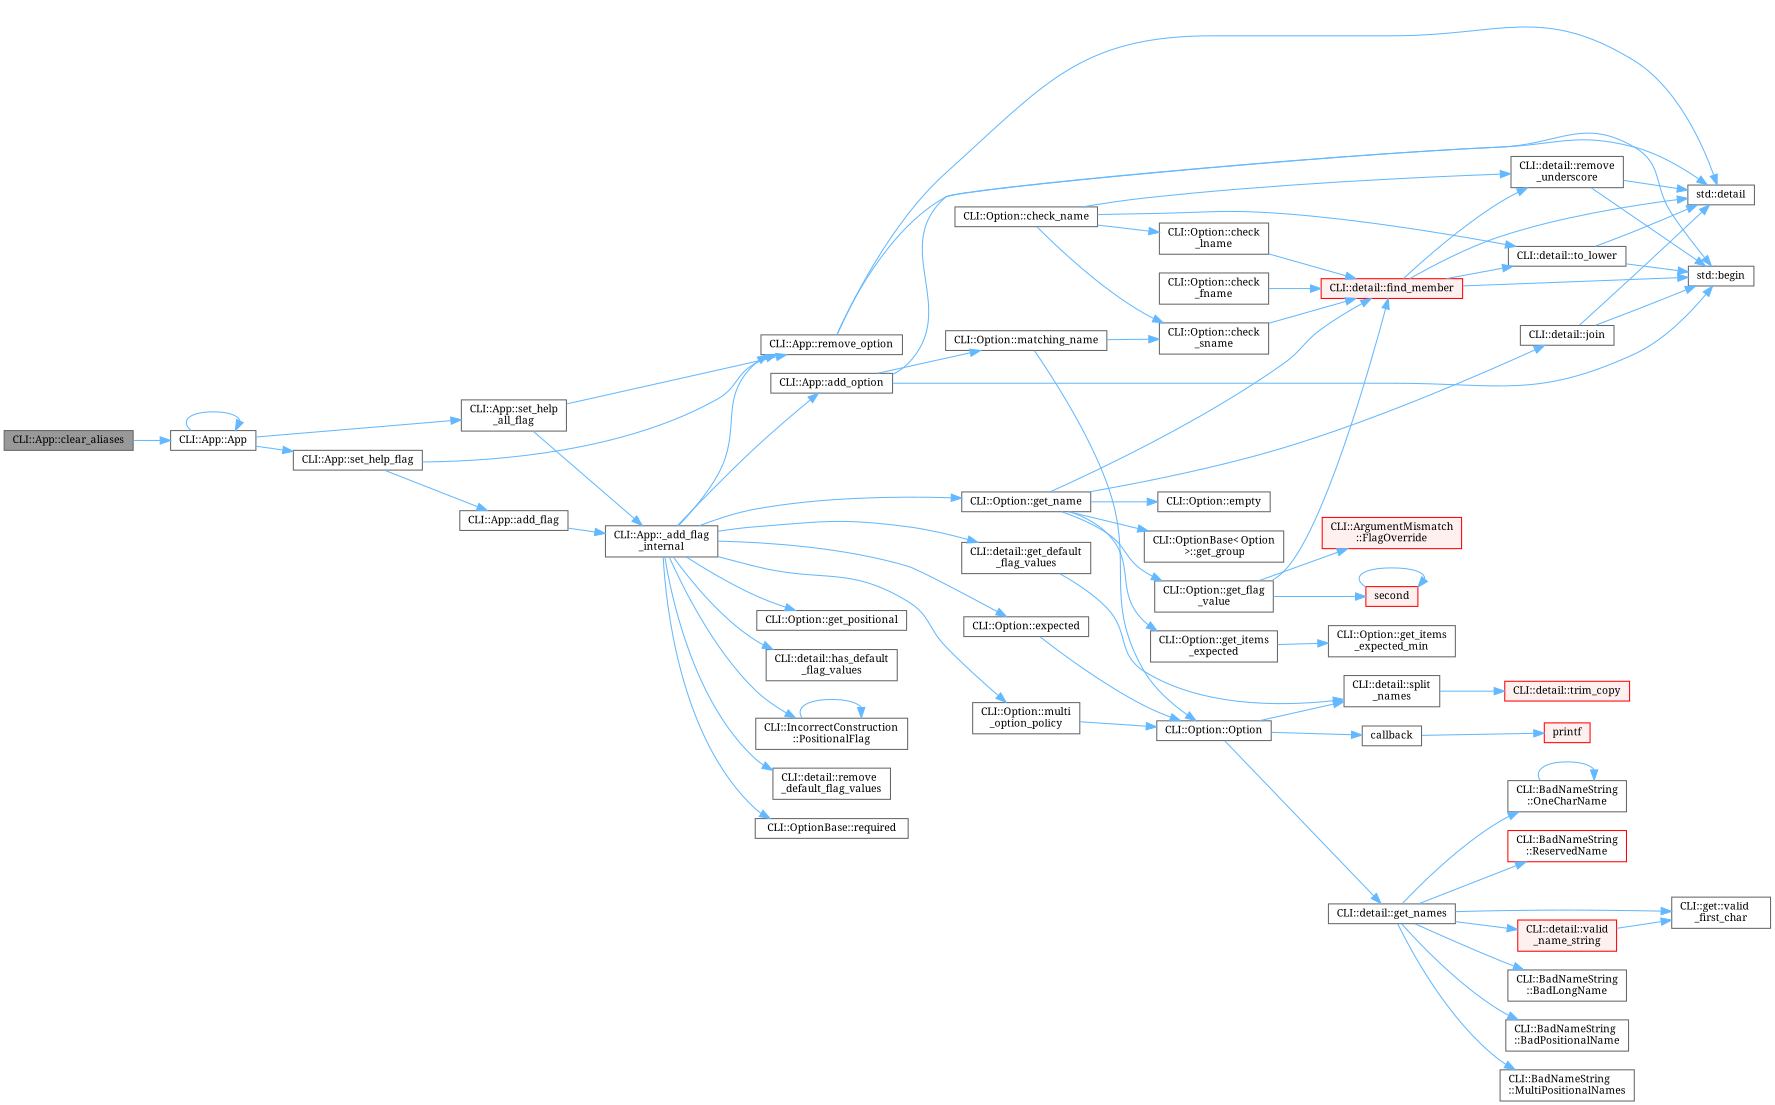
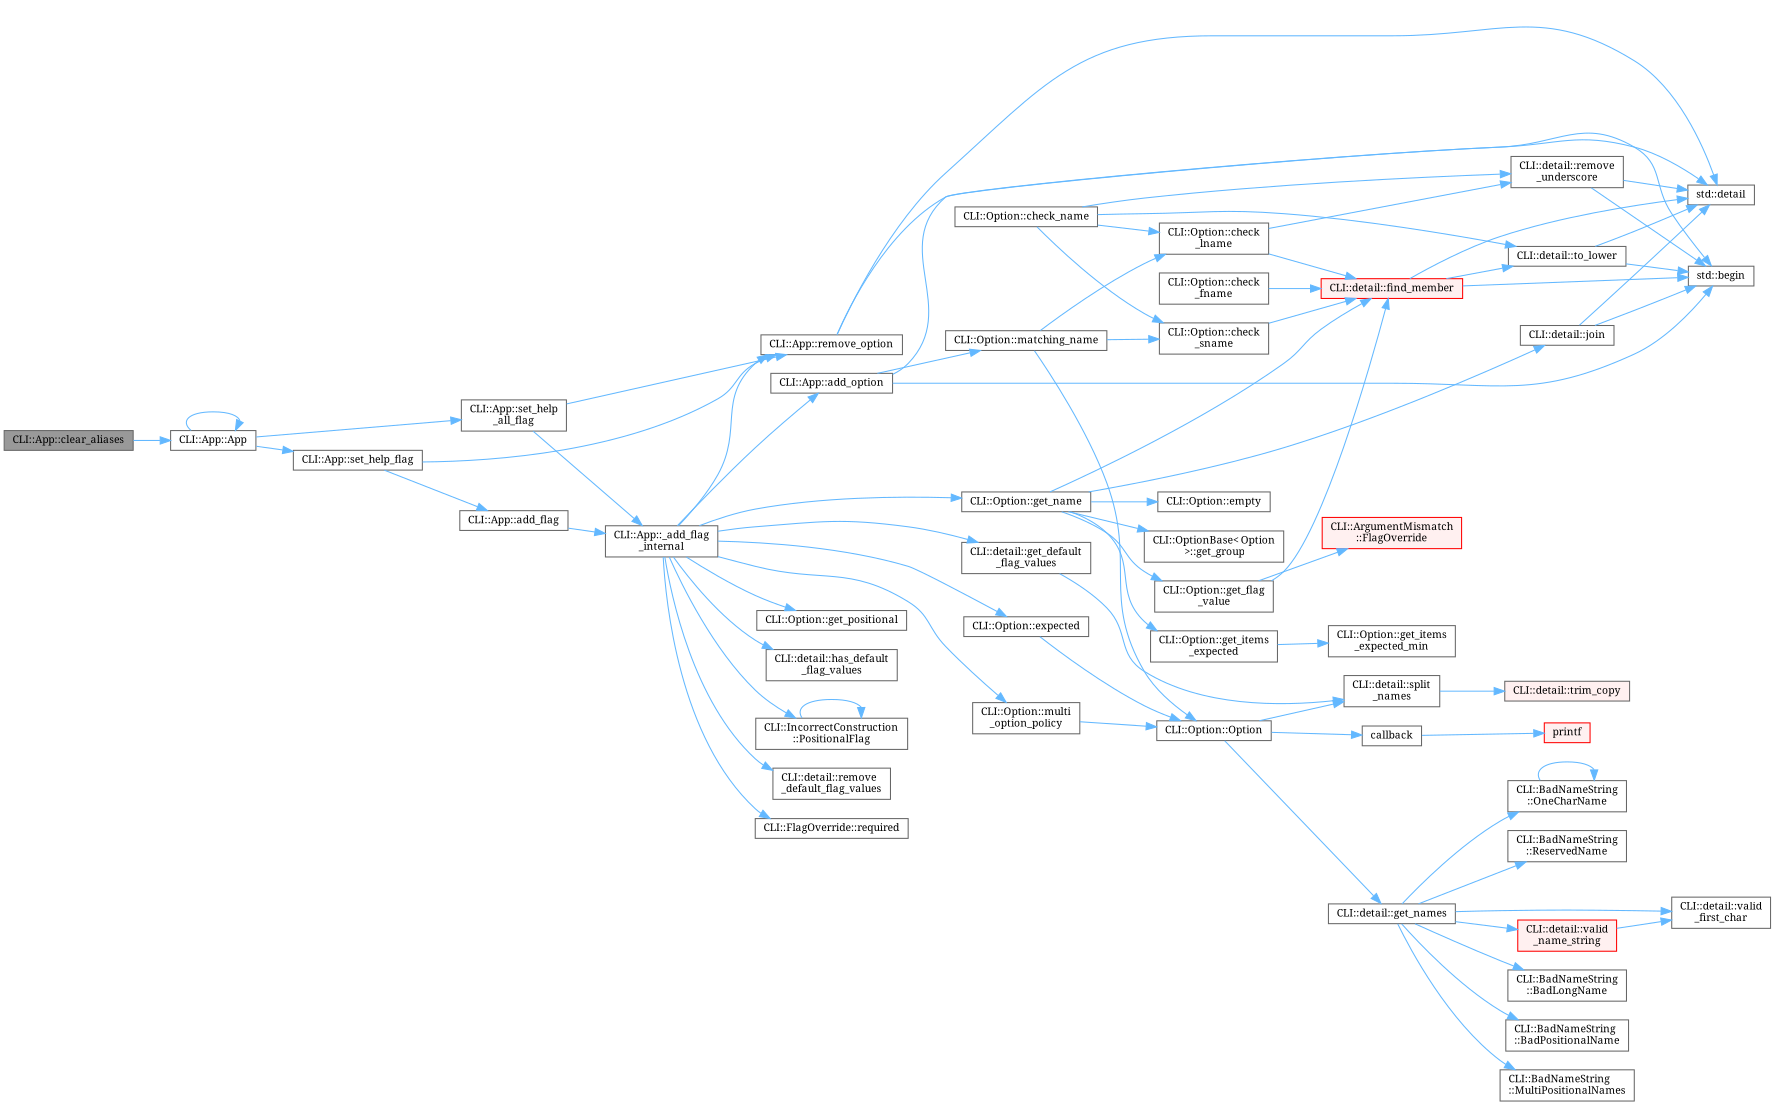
(1461, 230) -> (1385, 206)
none -> (1096, 292)
(1392, 596) -> none
(1567, 691) -> (1567, 691)
(832, 828) -> (832, 828)
(1567, 846) -> (1567, 846)
(1721, 913) -> (1721, 913)
